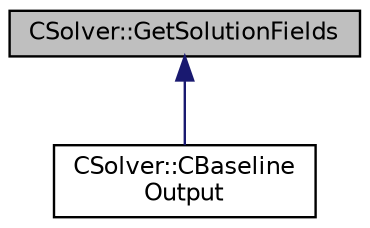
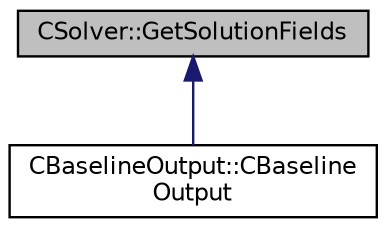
(185, 181) -> (193, 181)
